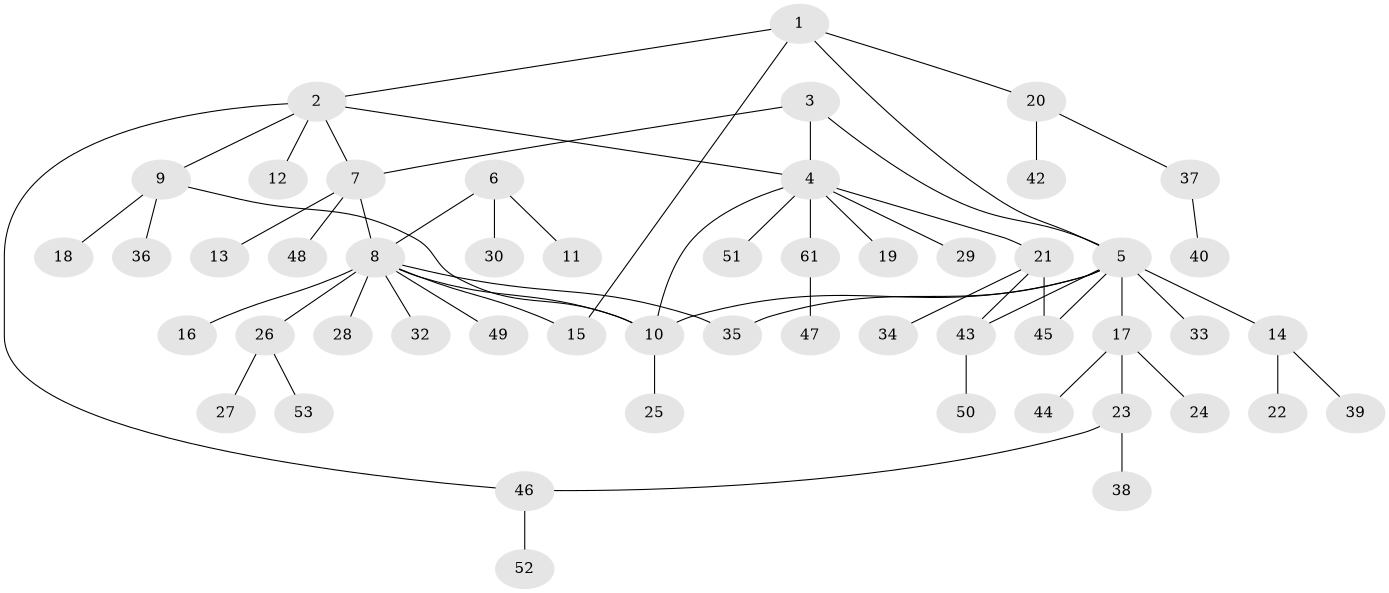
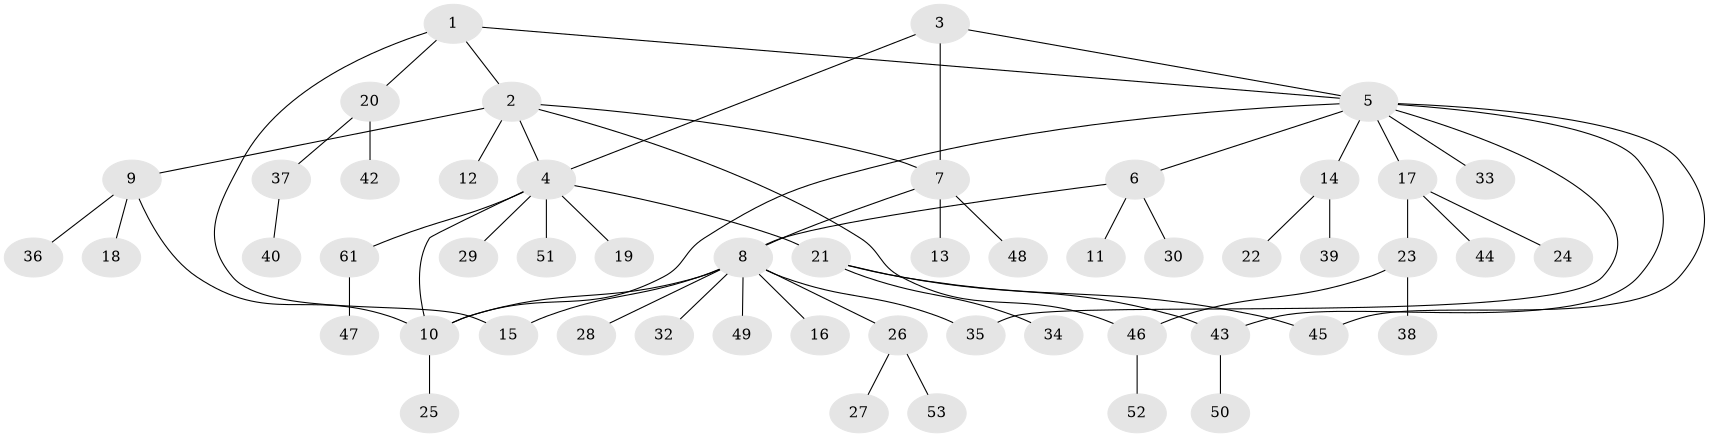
none -> (1252, 141)
